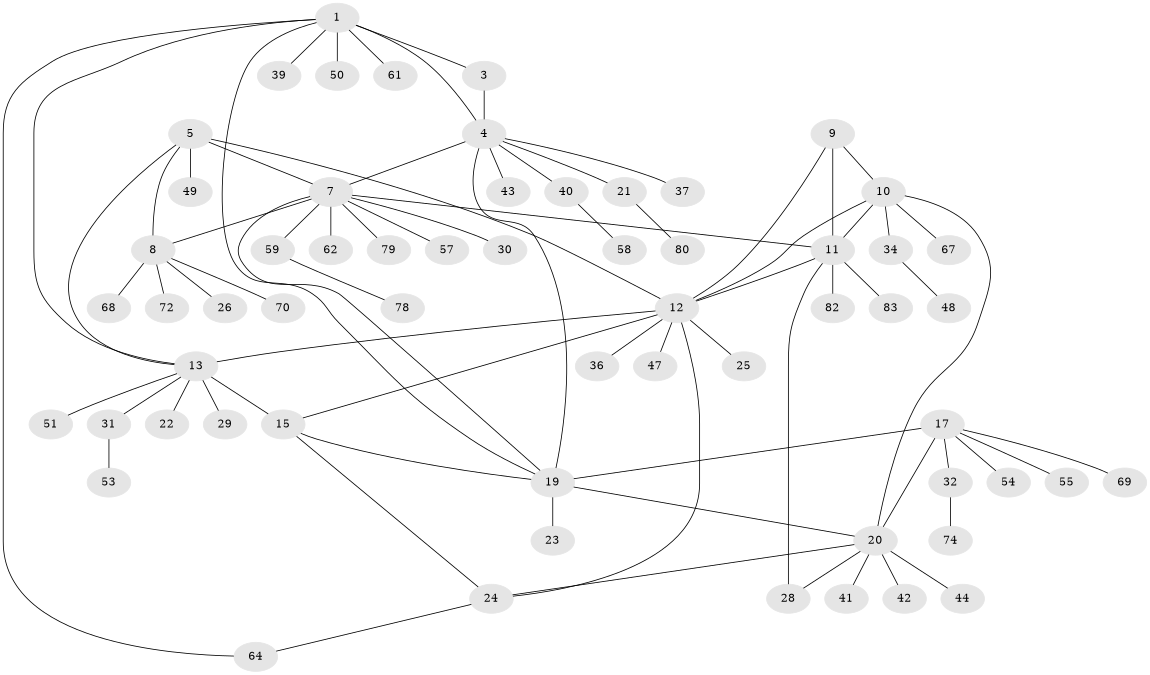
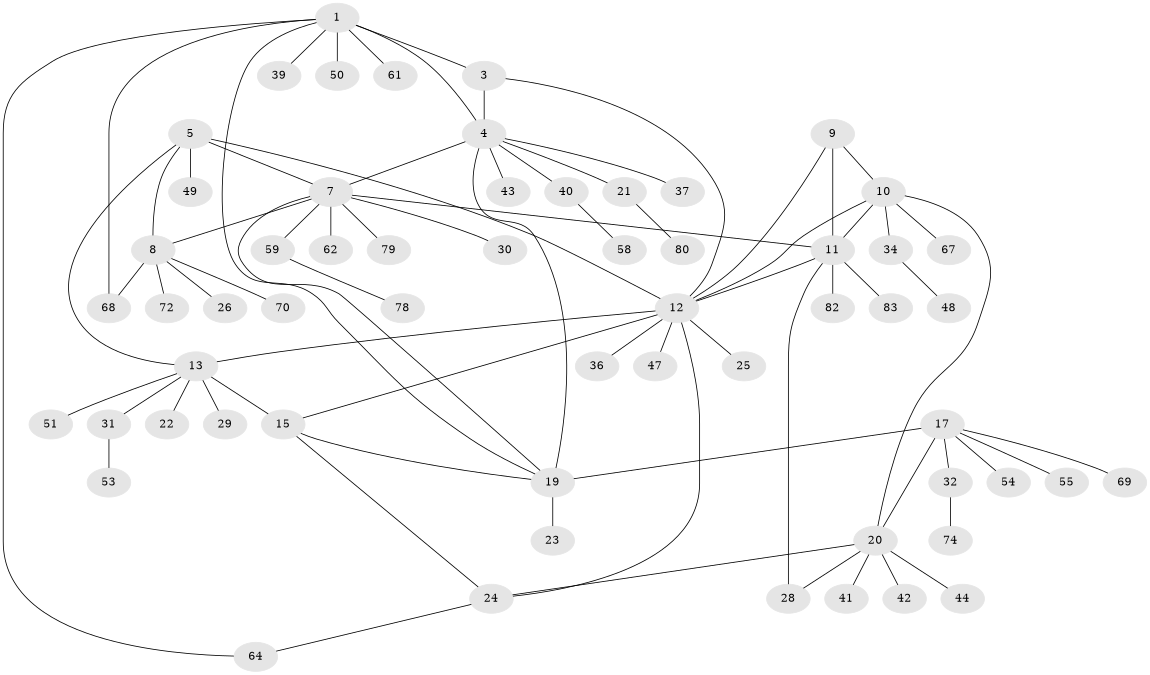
(34, 131) -> (125, 89)
none -> (676, 140)
(447, 250) -> none
(714, 512) -> none
